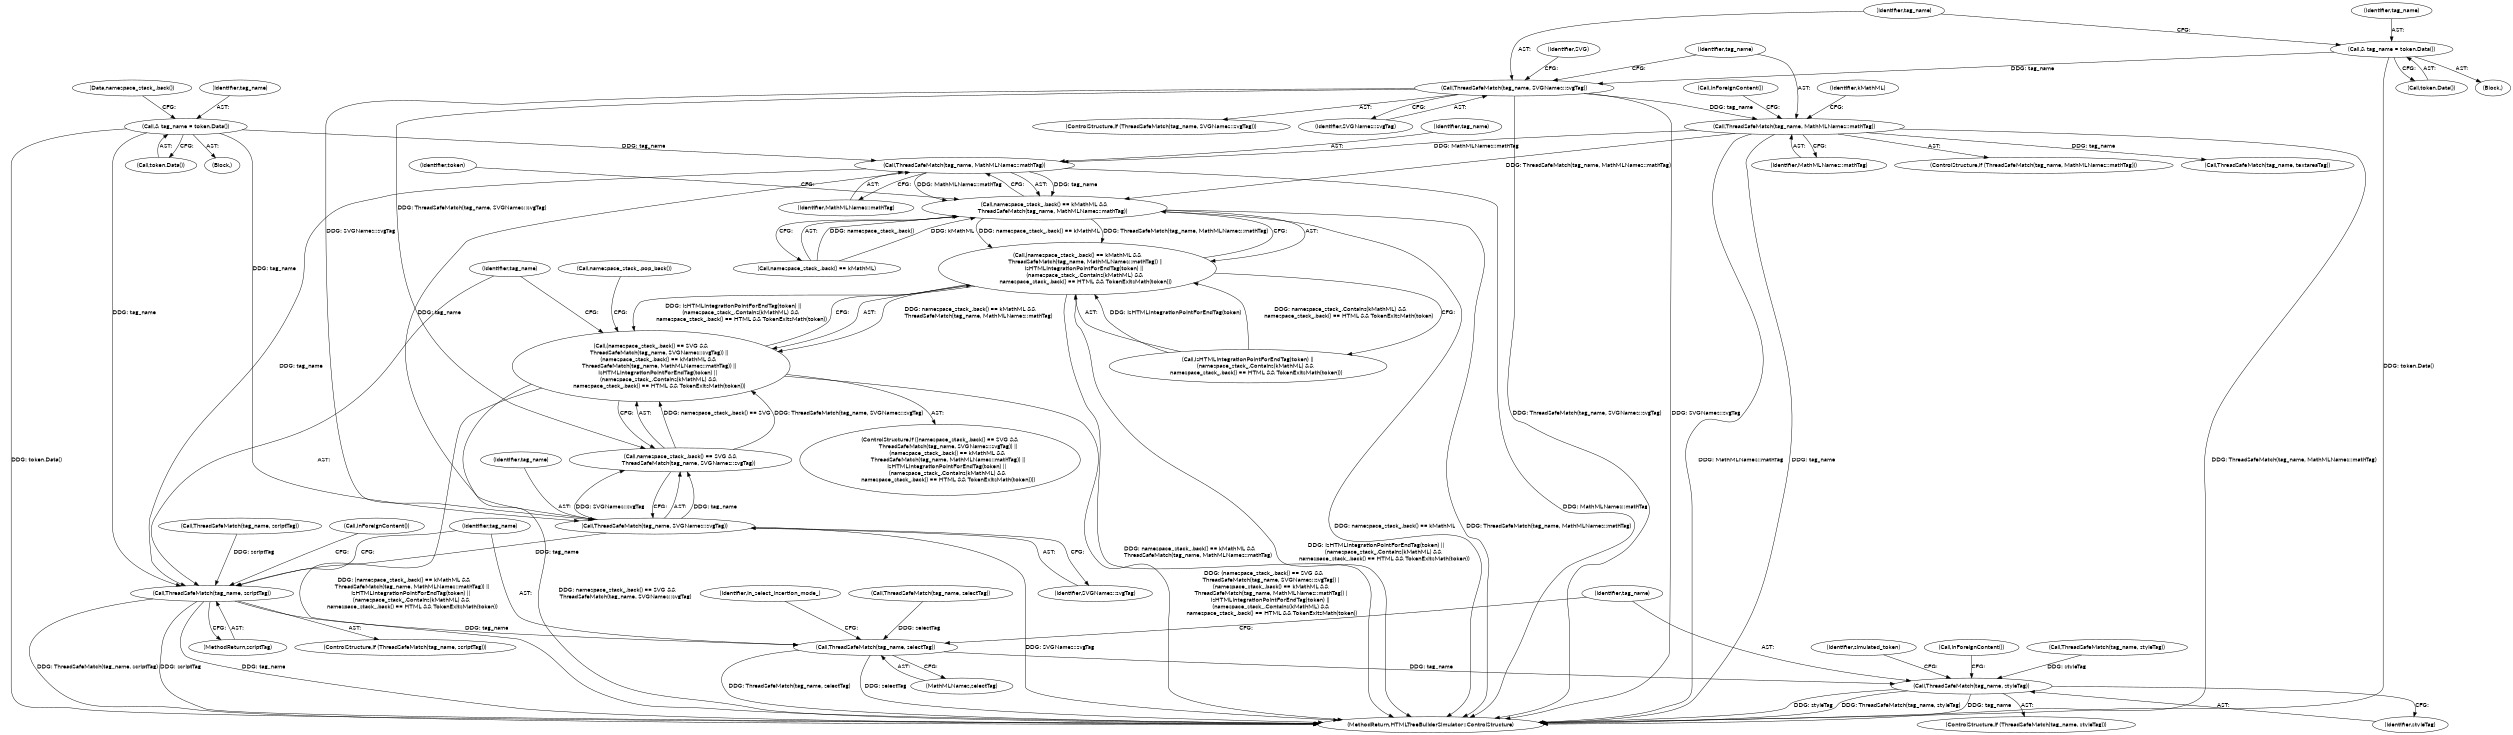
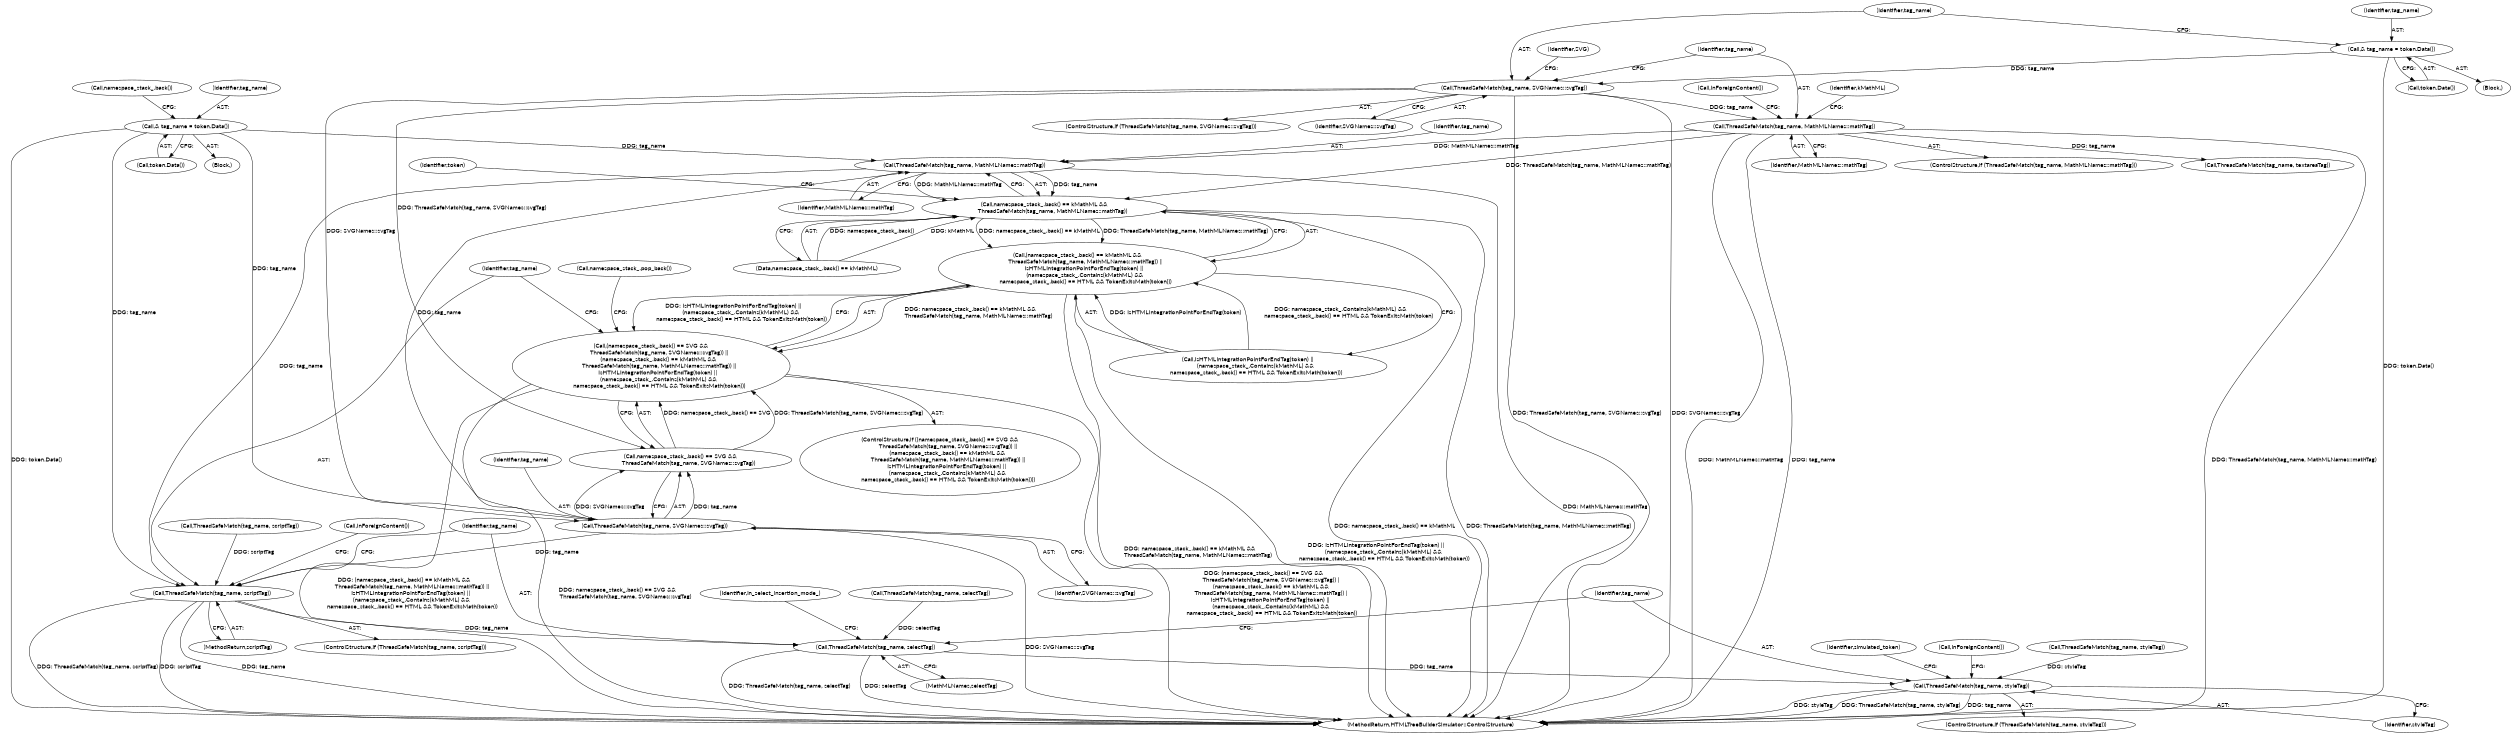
(132, 88) -> (132, 88)
(817, 269) -> (817, 269)
